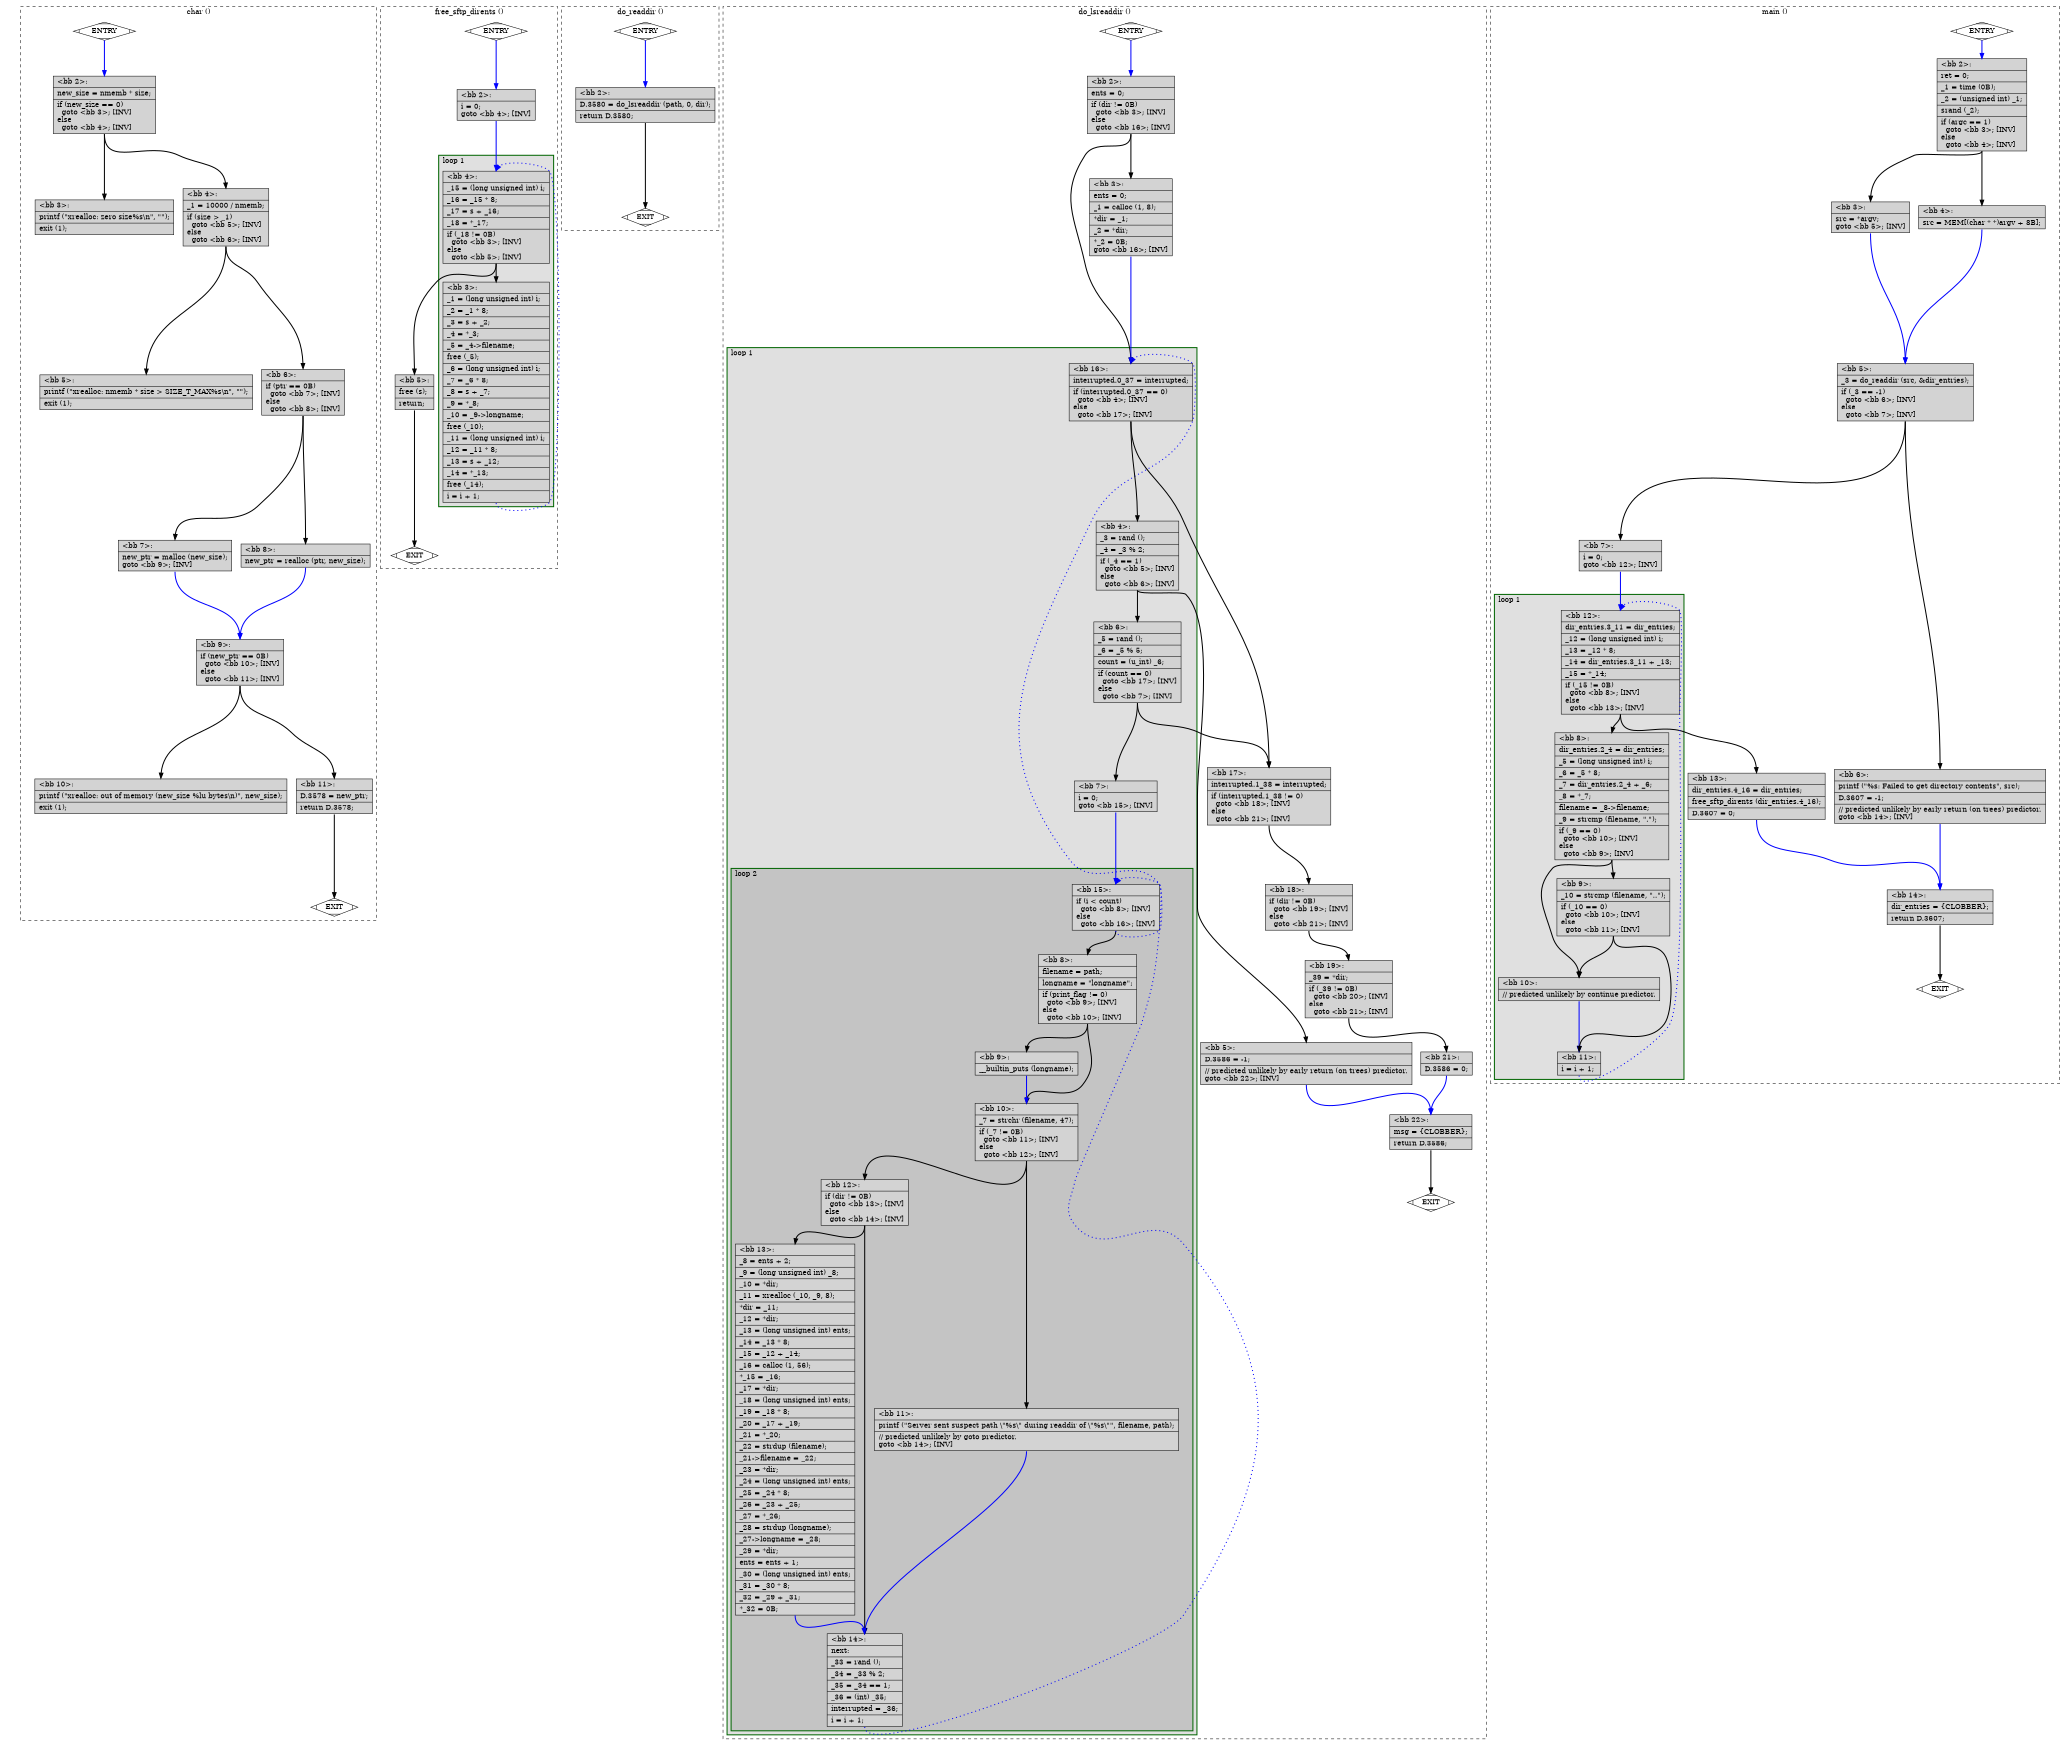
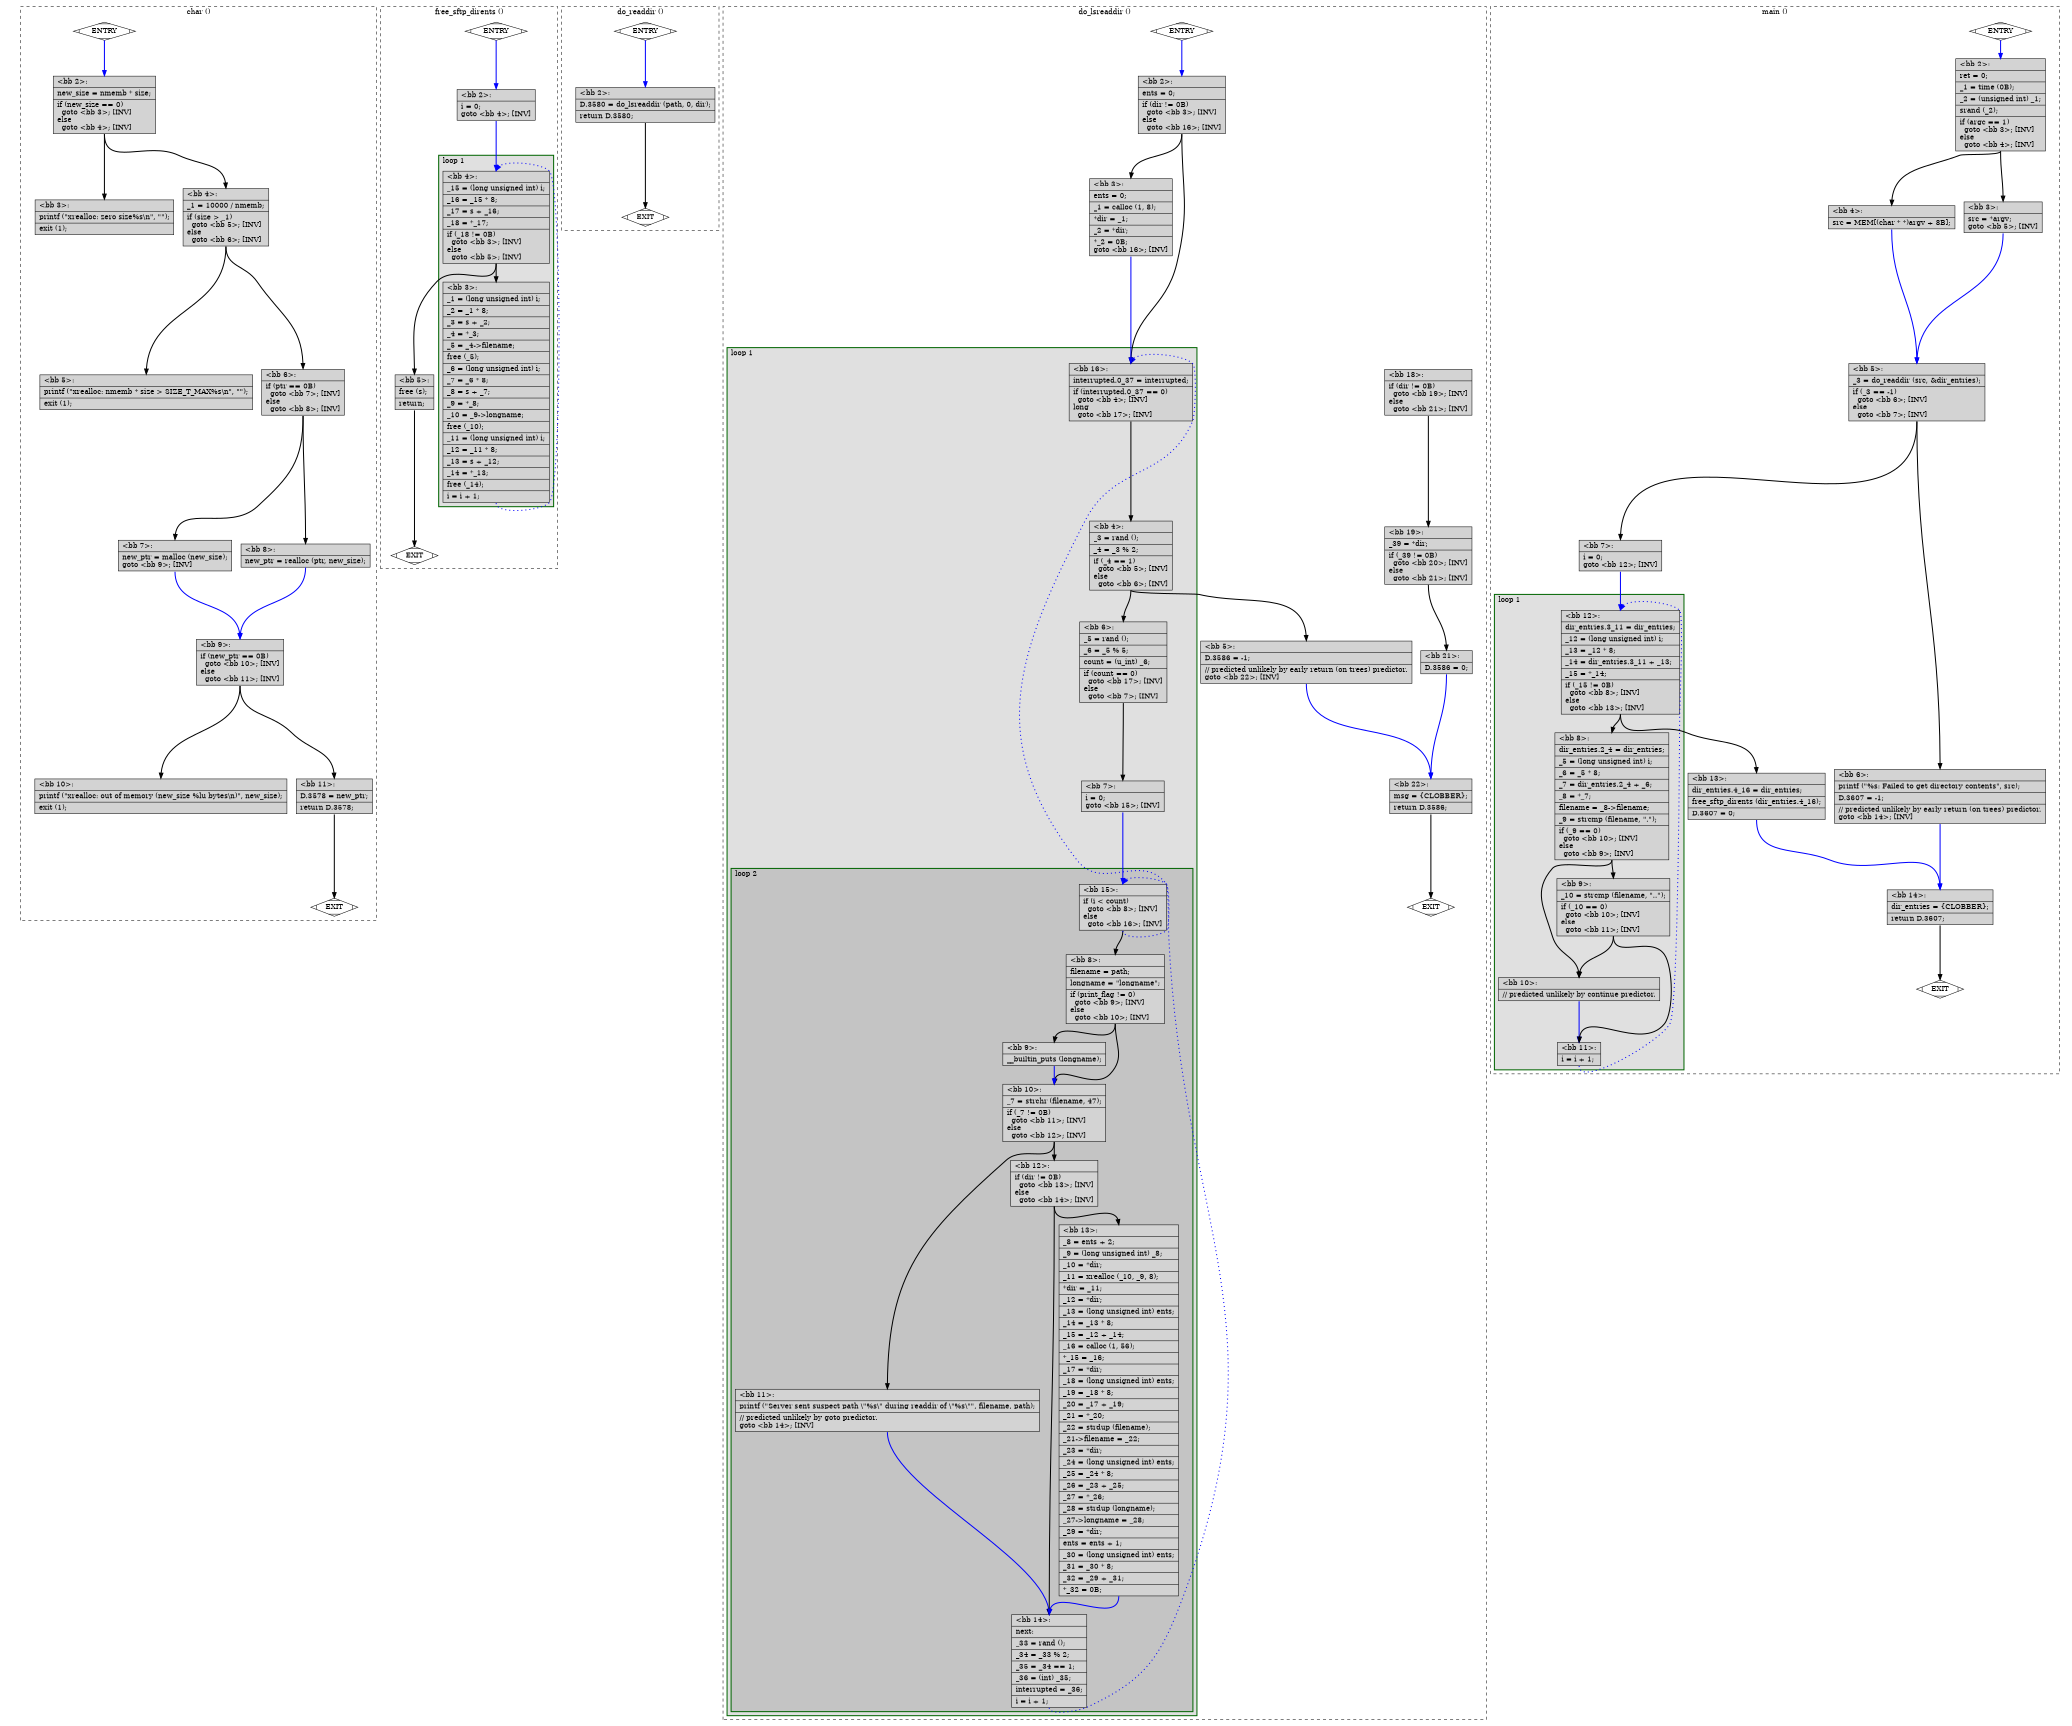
(1080, 407) -> (1081, 407)
(1269, 796) -> none
